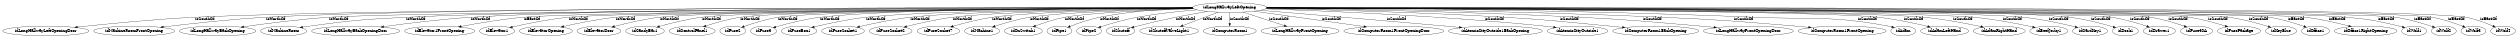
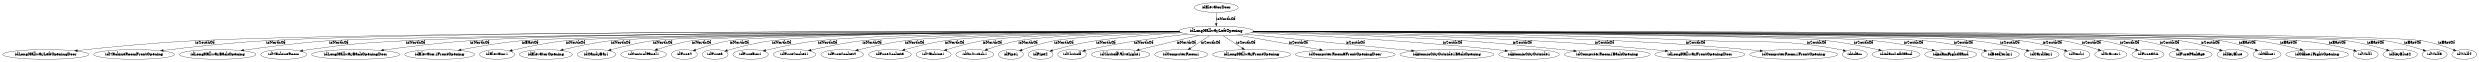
(903, 11) -> (1216, 18)
(938, 31) -> (890, 54)
(1394, 31) -> (1345, 54)
(2444, 31) -> (2400, 54)
